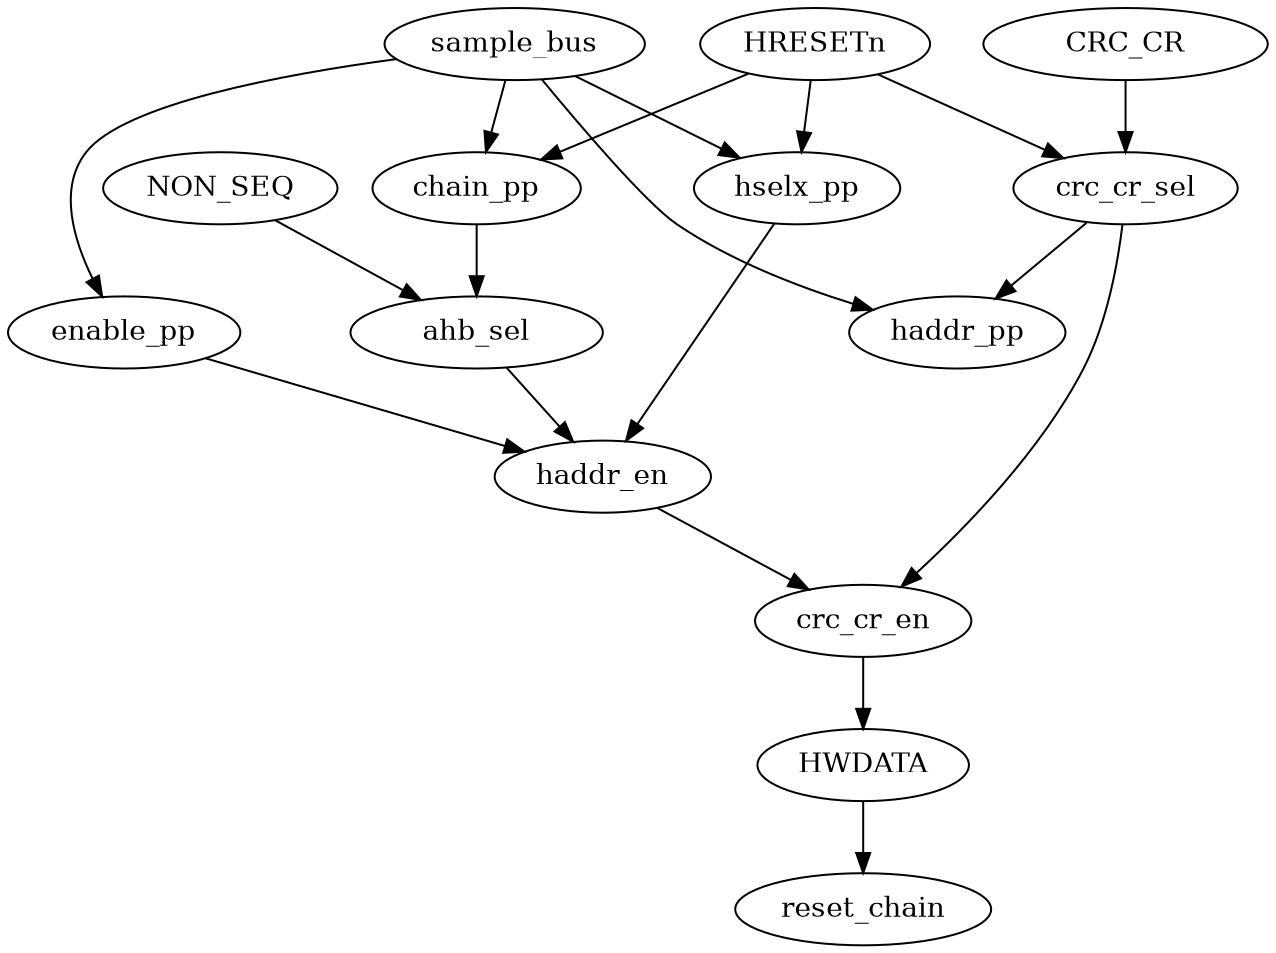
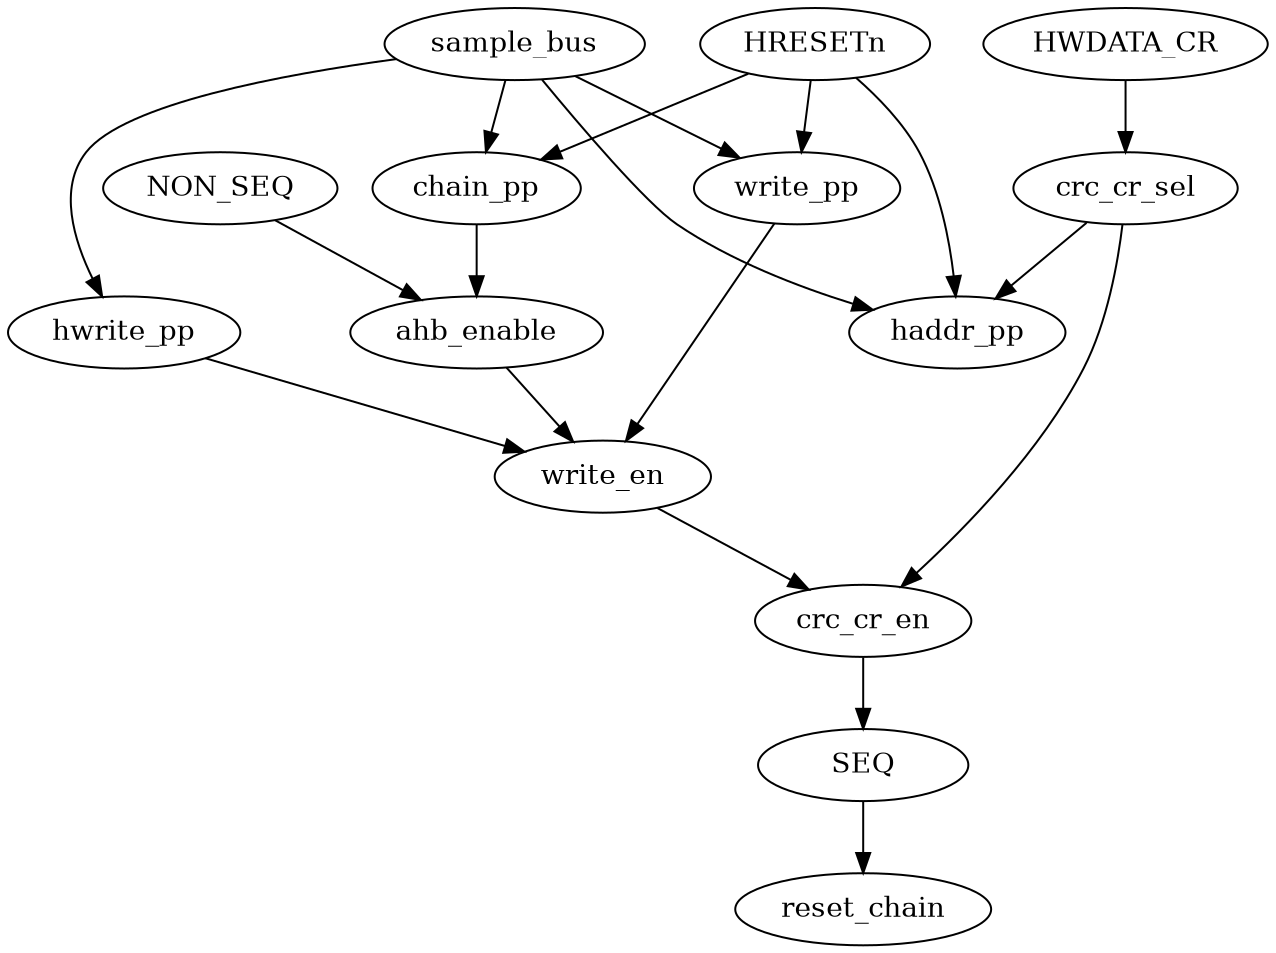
(1126, 44) -> (1126, 44)
(961, 112) -> (926, 166)
(797, 188) -> (797, 188)
(124, 332) -> (124, 332)
(477, 332) -> (477, 332)
(603, 477) -> (603, 477)
(863, 765) -> (863, 765)
